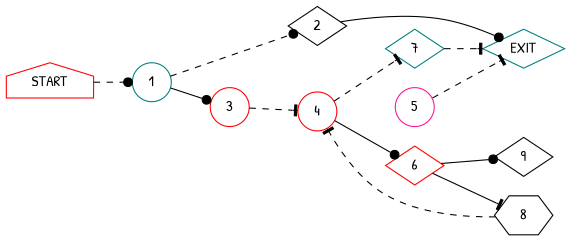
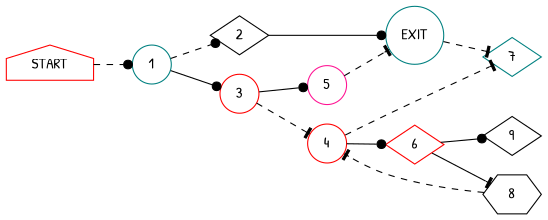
(461, 49) -> (464, 46)
(524, 49) -> (415, 35)
none -> (279, 90)
